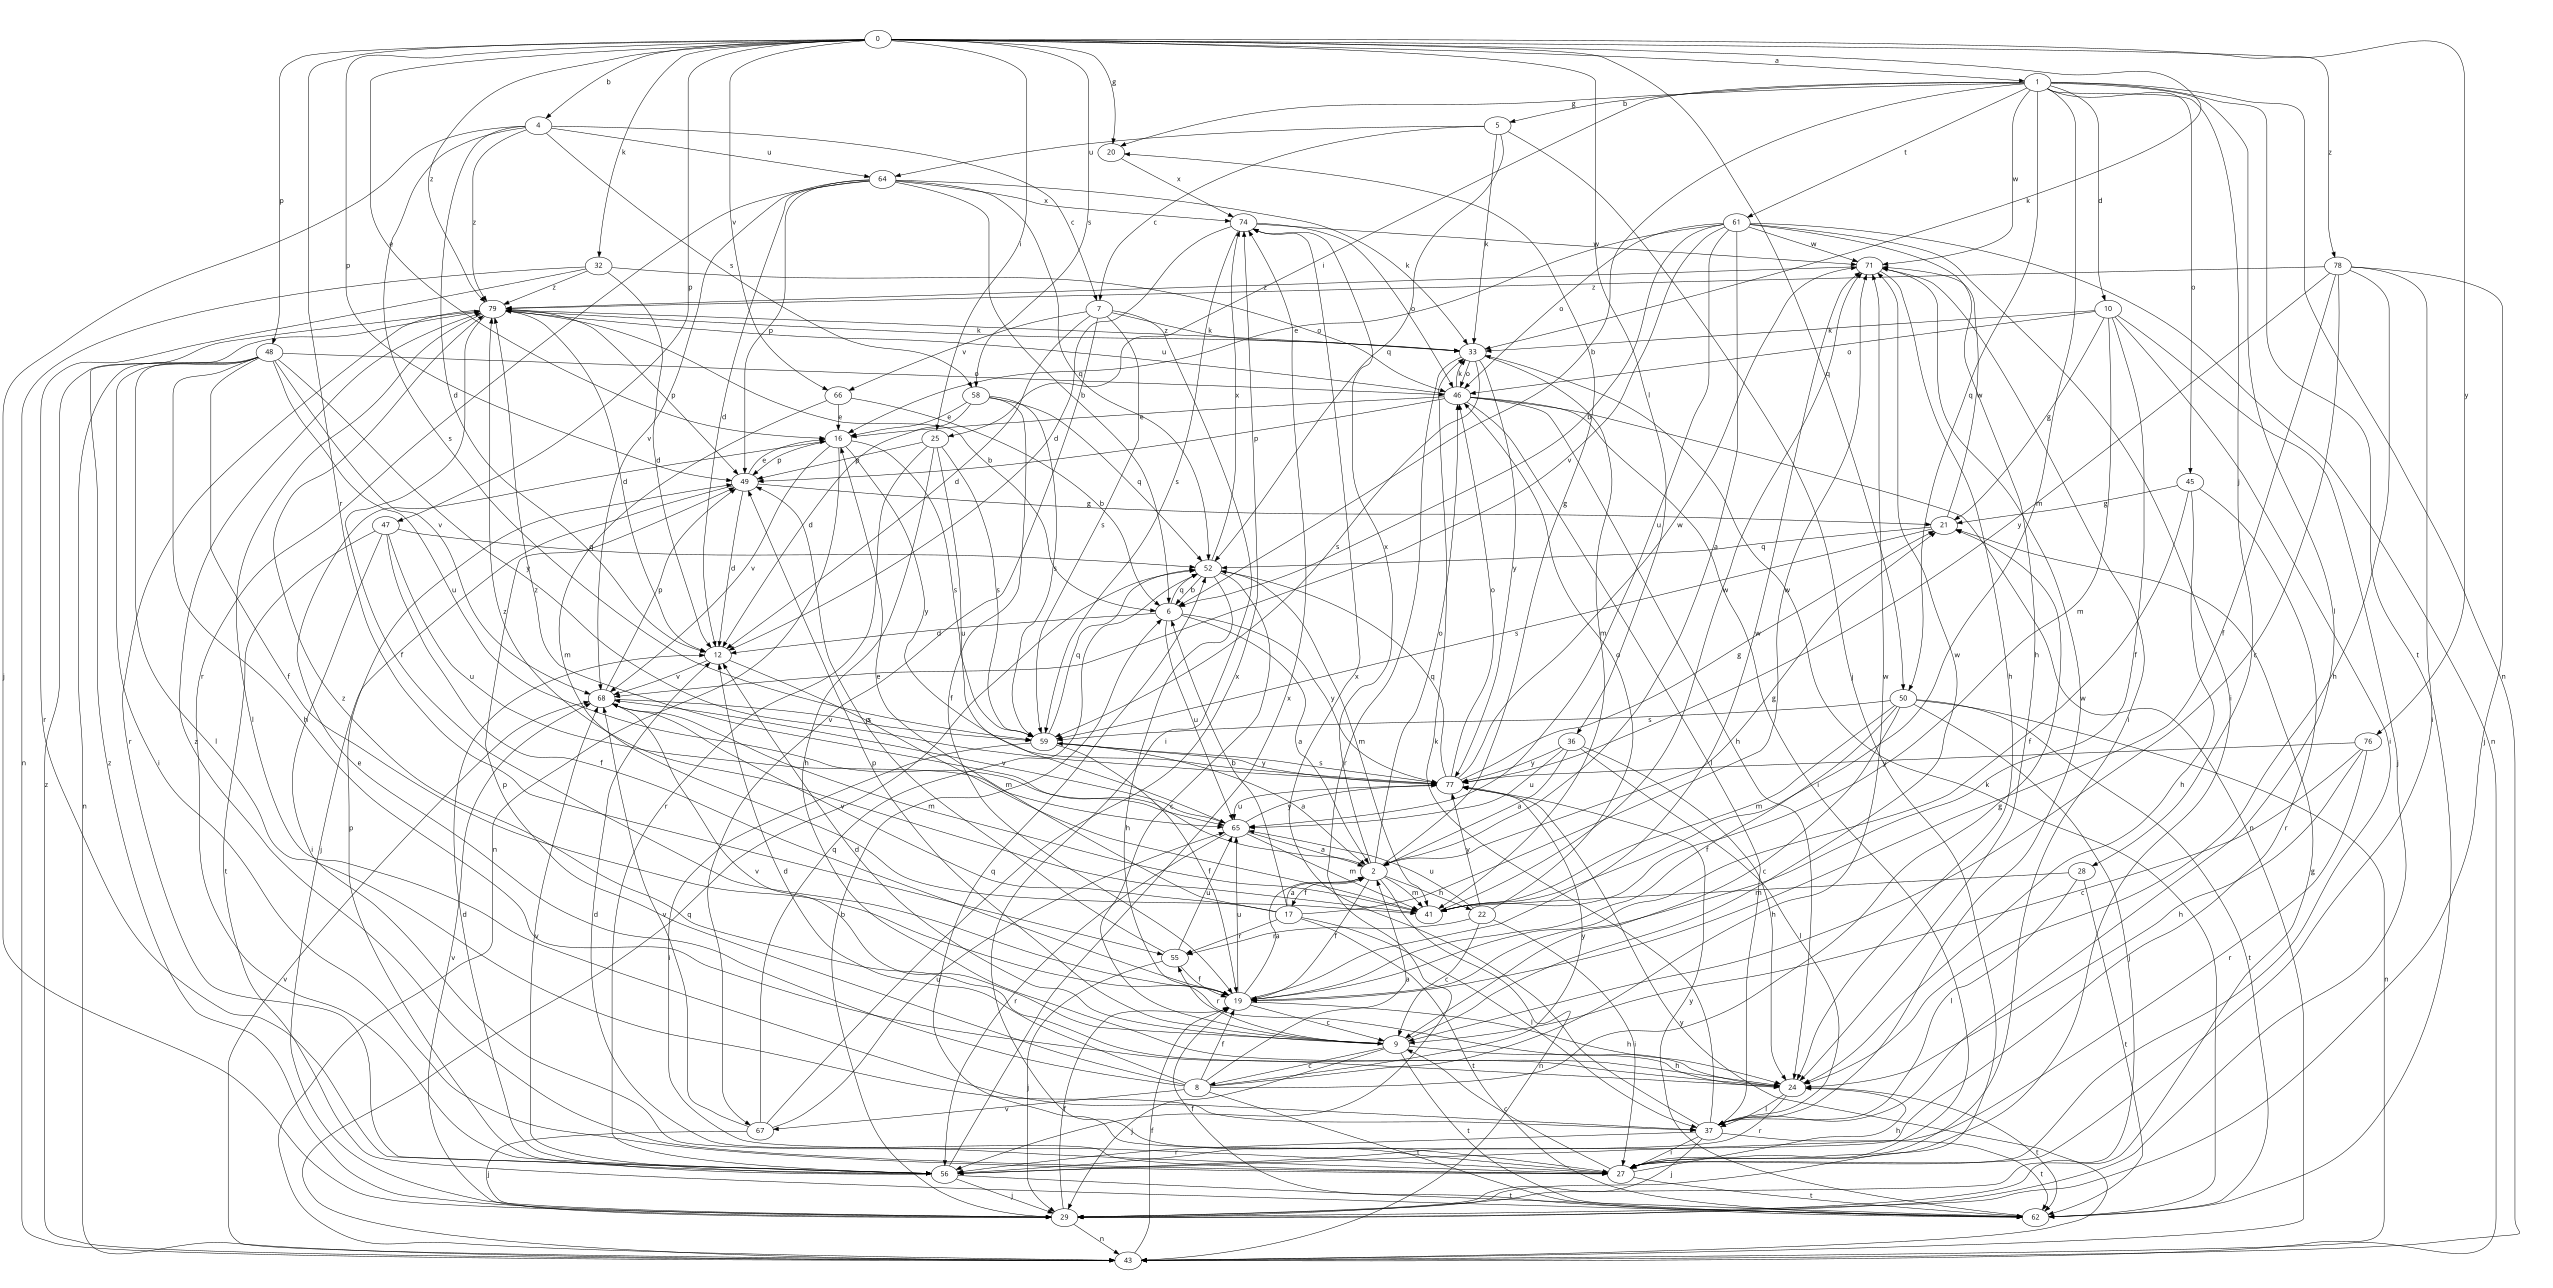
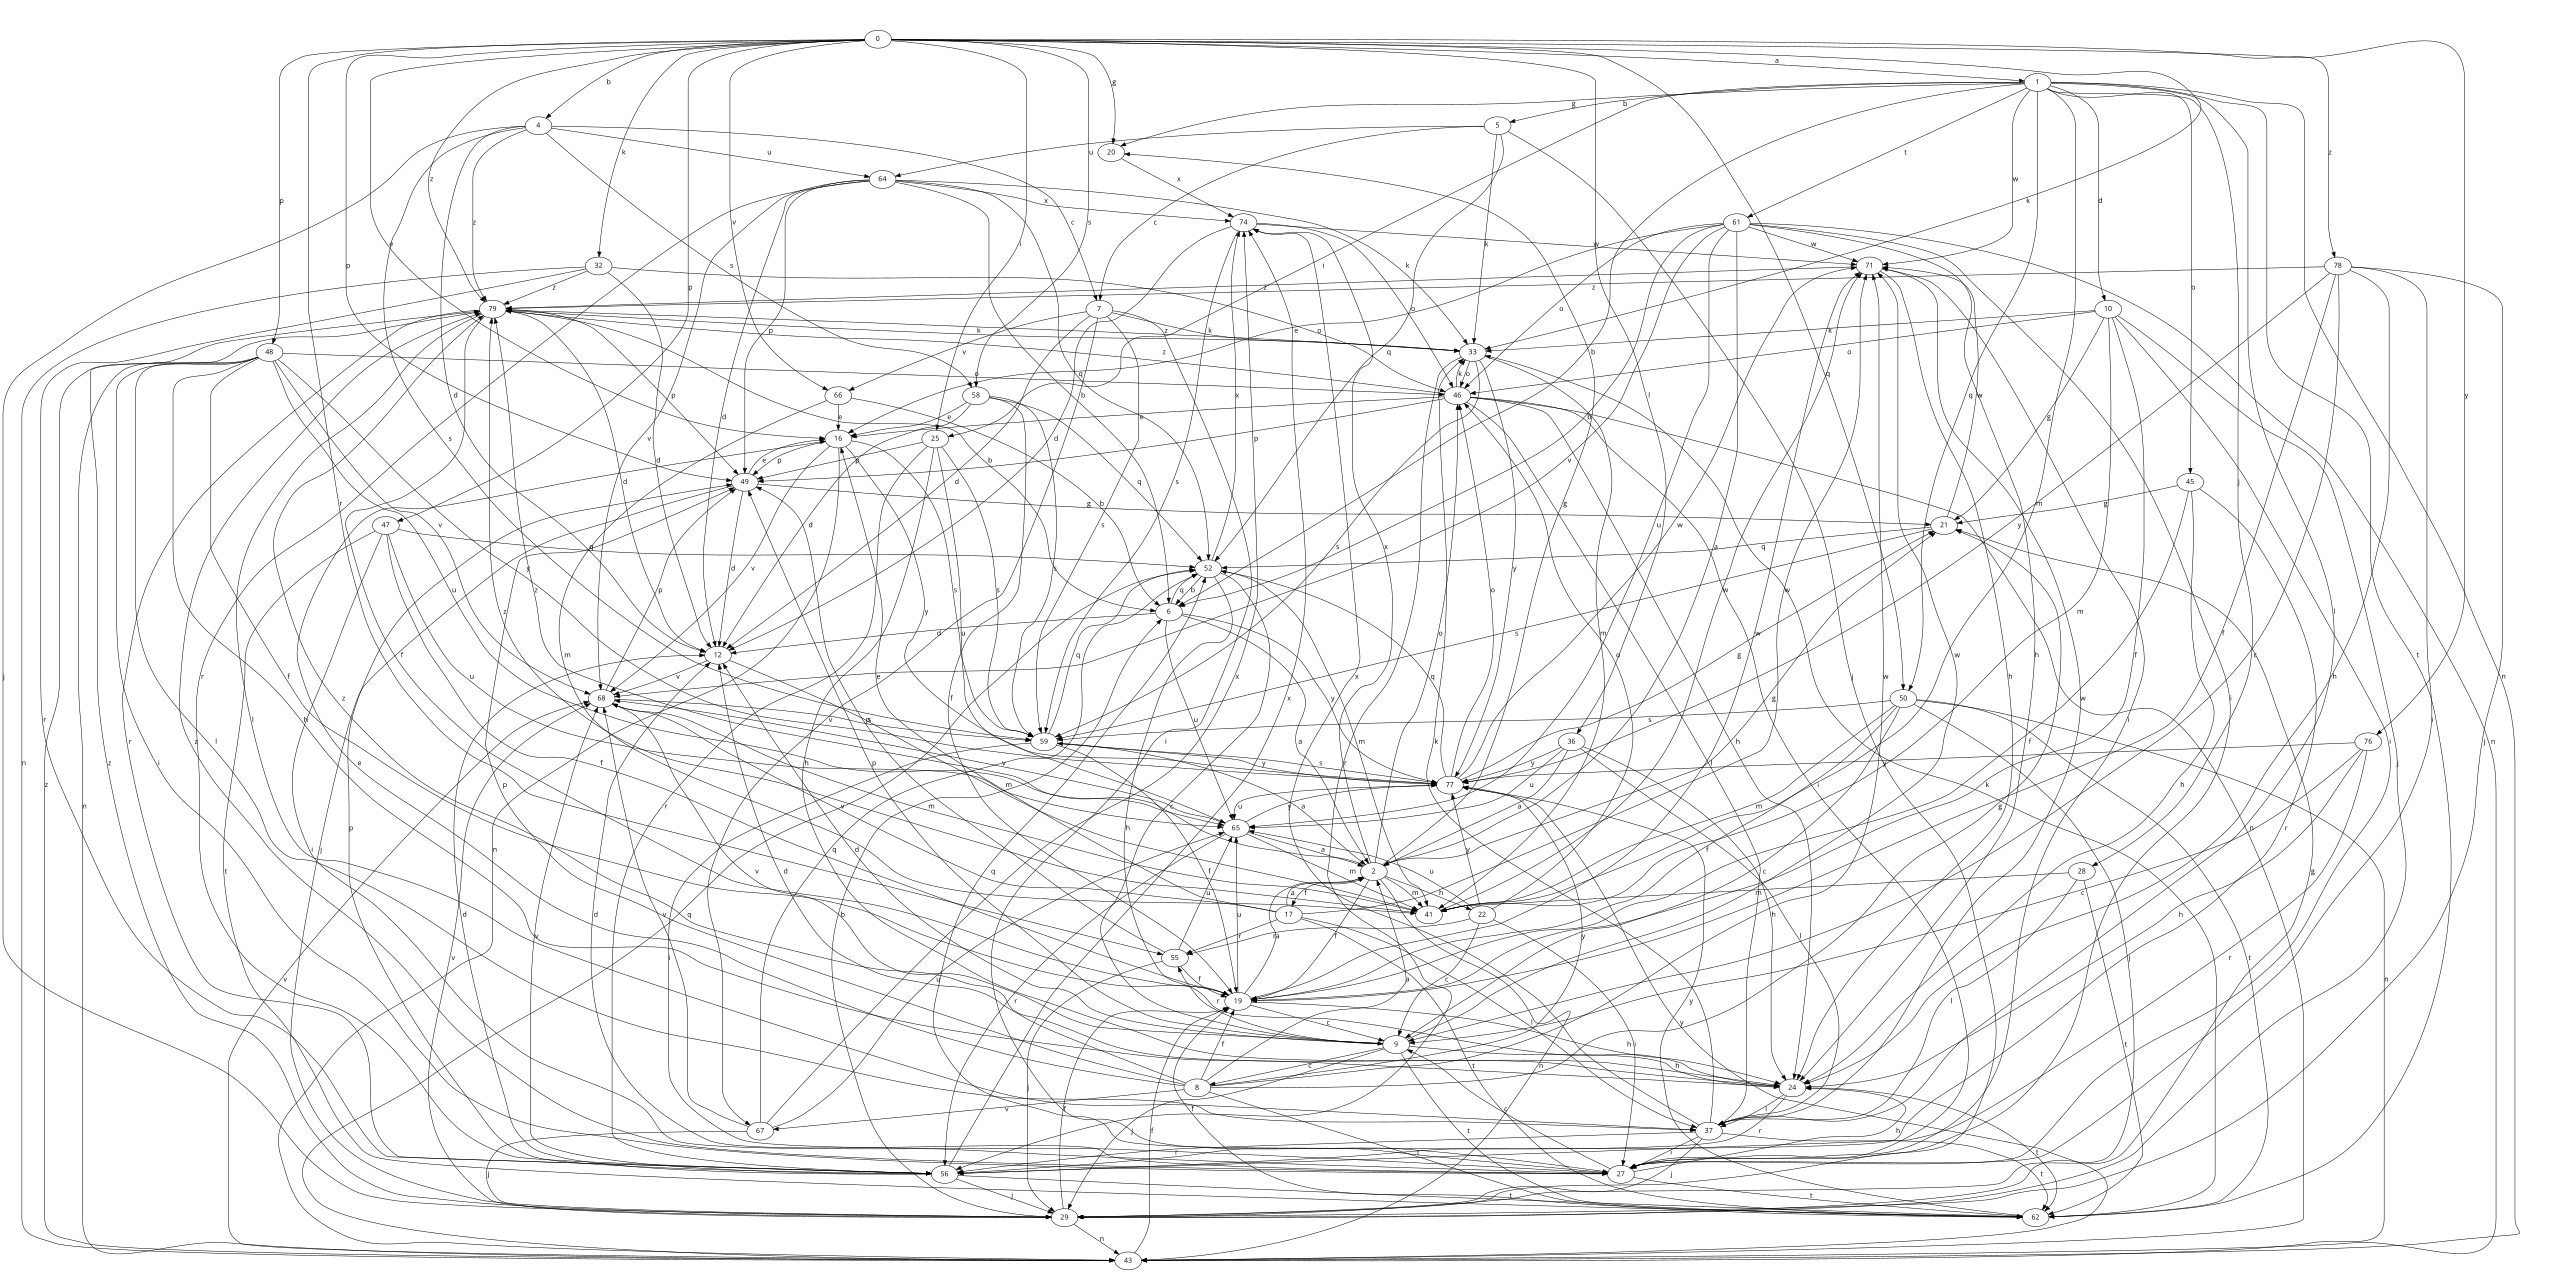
(1164, 352) -> (1164, 352)
(1221, 746) -> none
